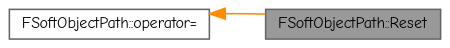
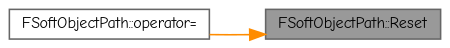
(245, 14) -> (230, 35)
